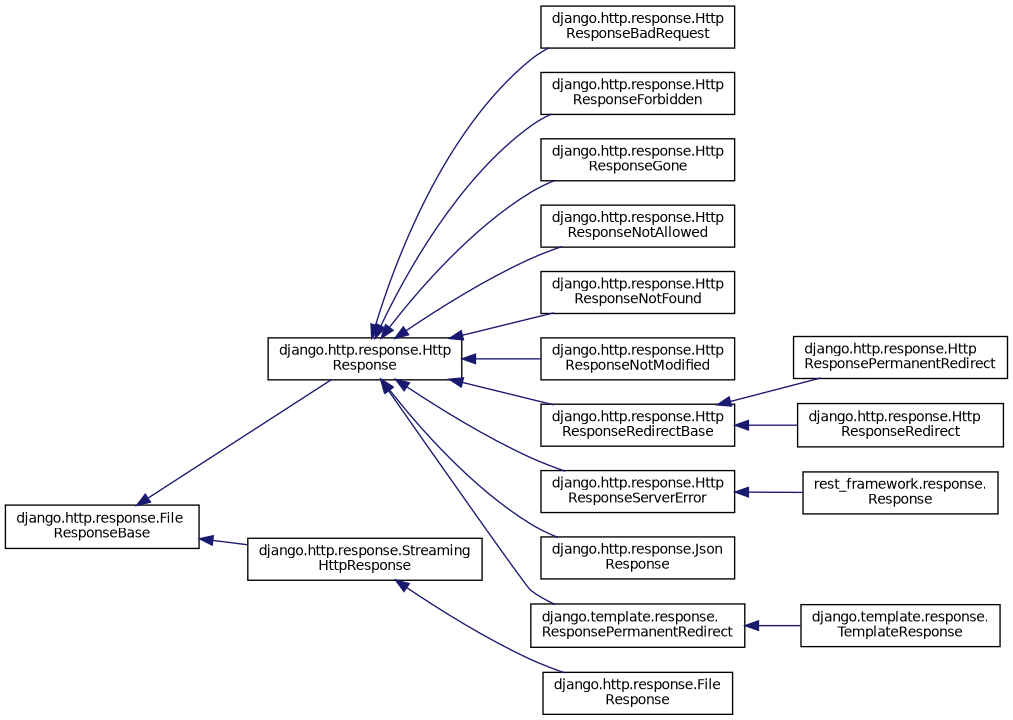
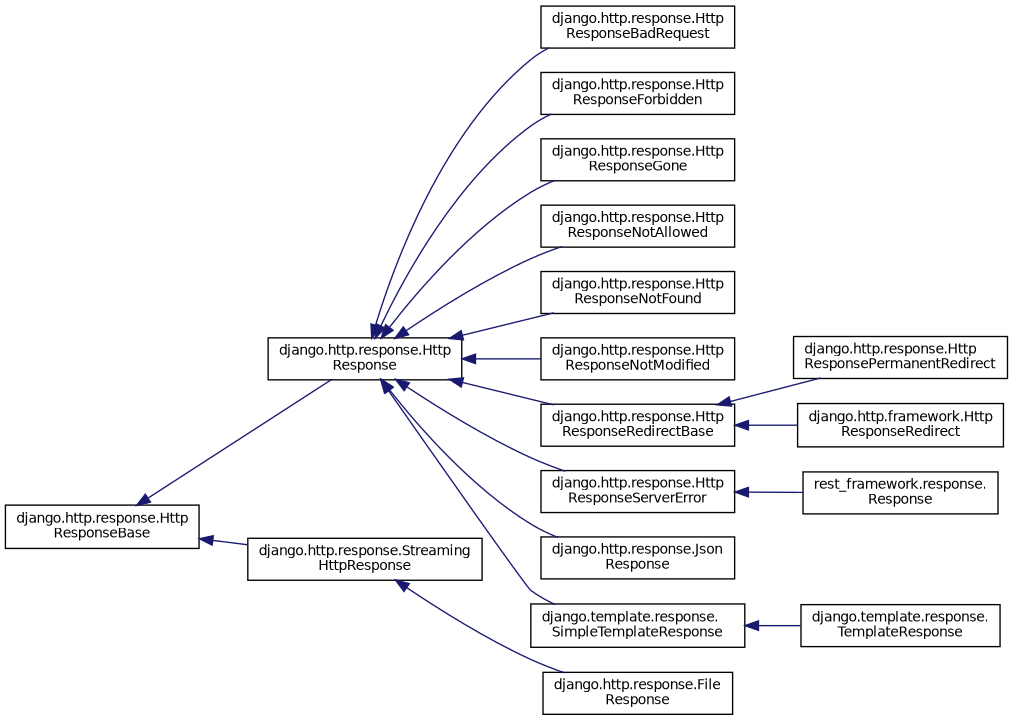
(901, 425) -> (901, 425)
(102, 527) -> (102, 527)
(638, 626) -> (638, 626)
